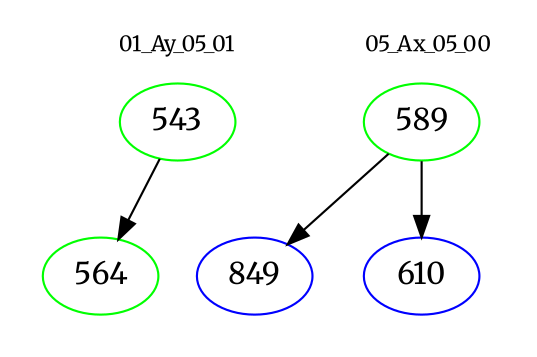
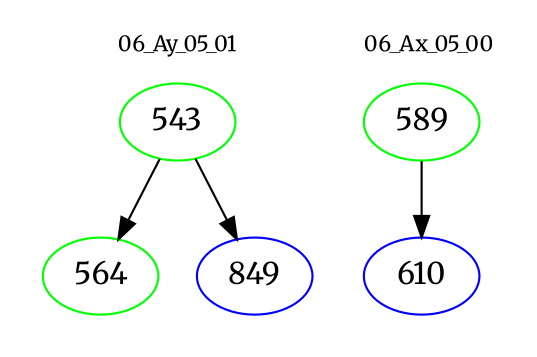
(178, 46) -> (178, 46)
(429, 46) -> (429, 46)
(361, 179) -> (211, 189)
